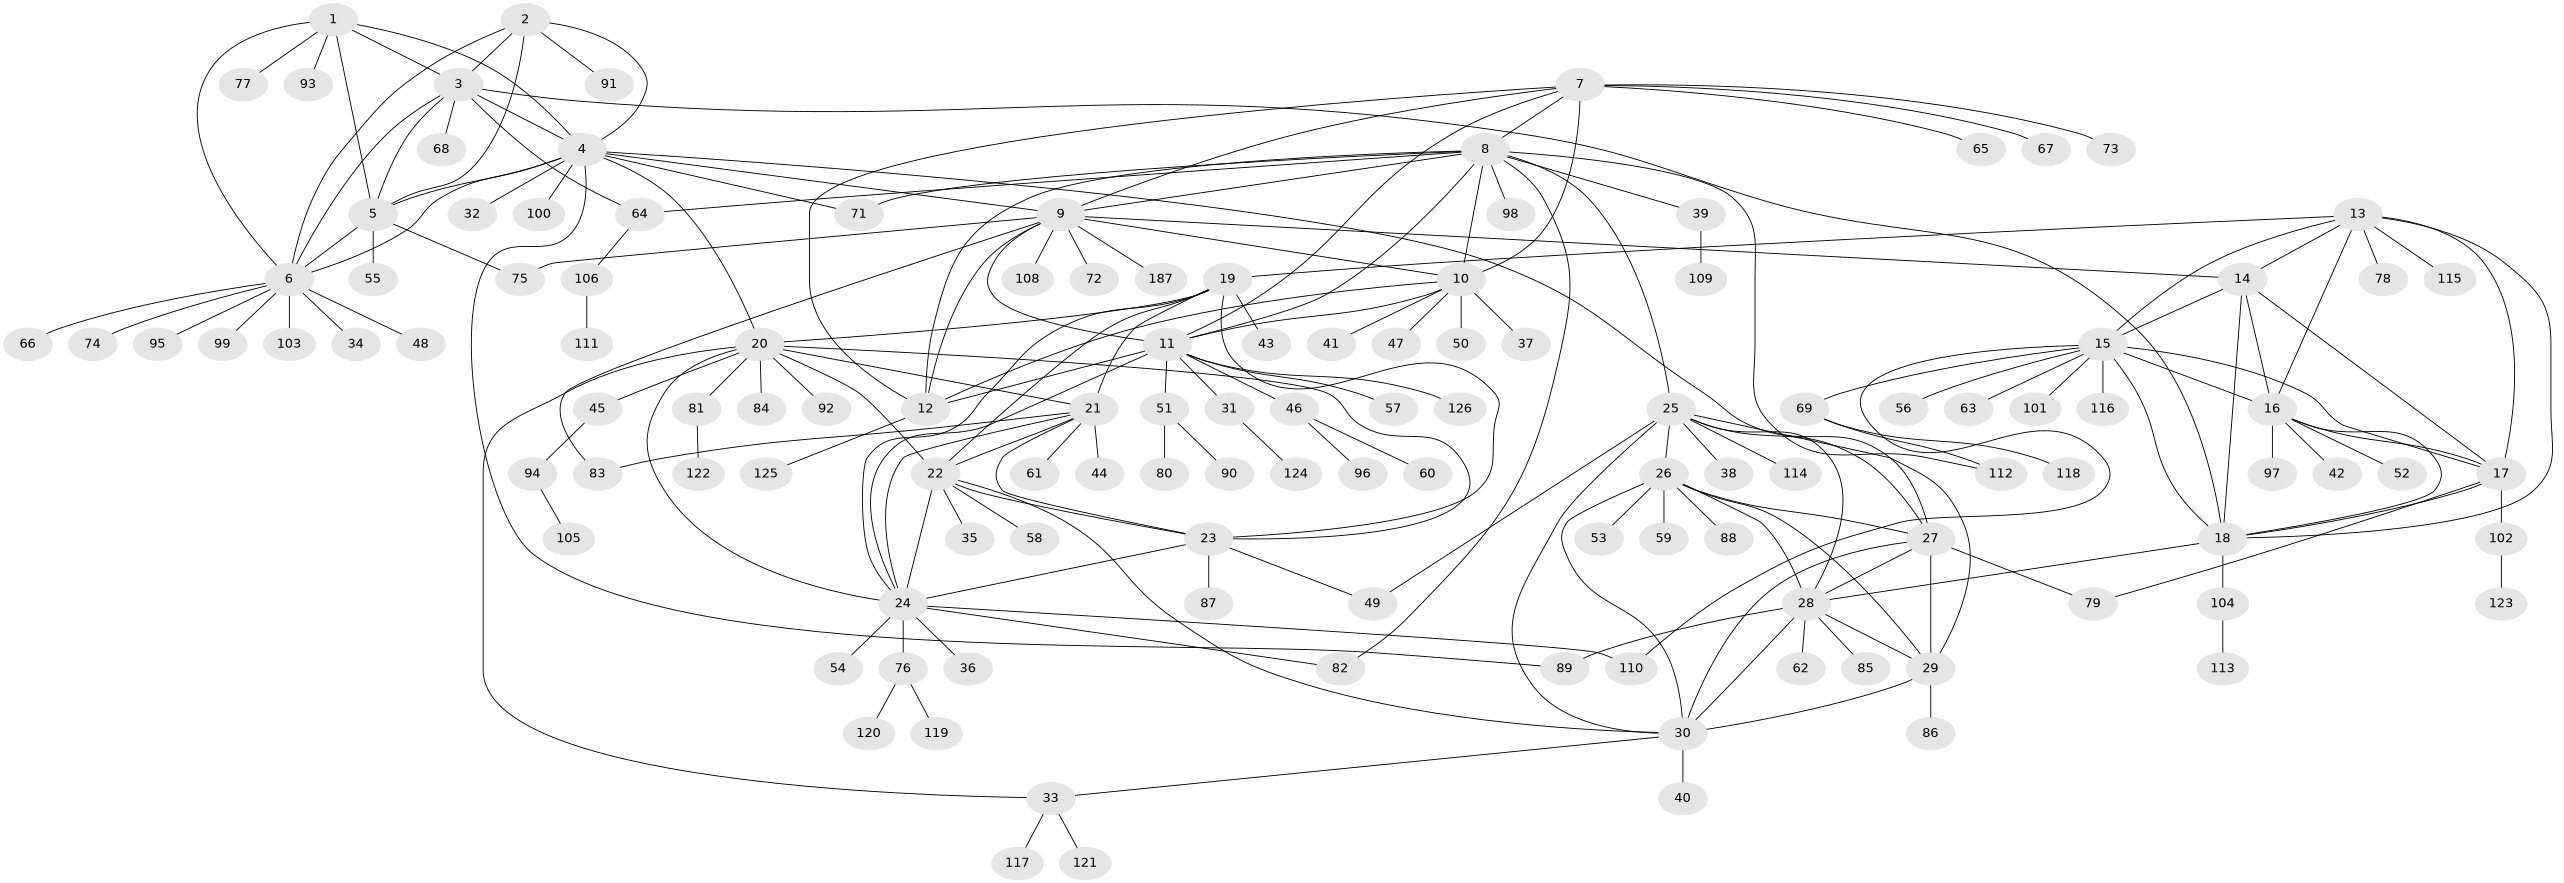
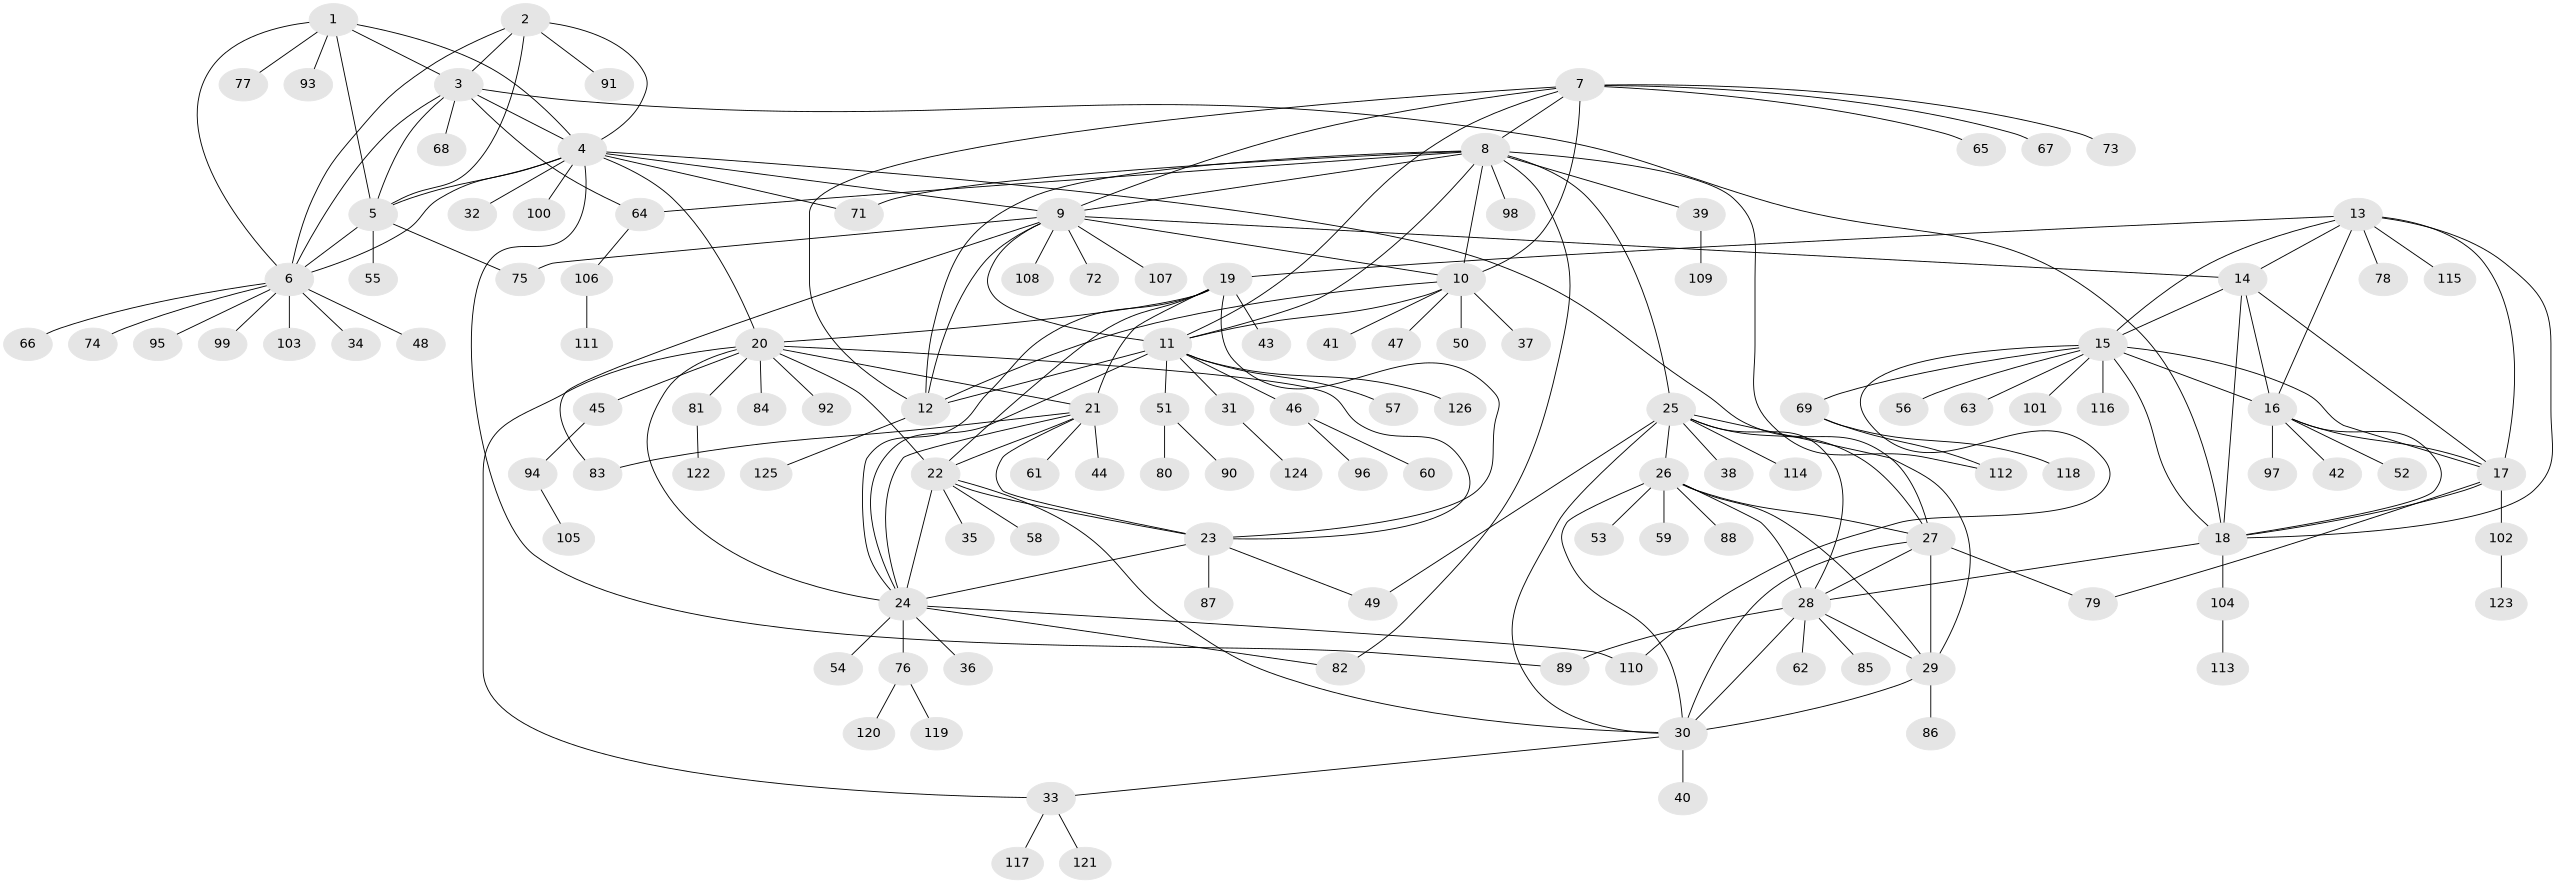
(1161, 279) -> (1161, 279)
